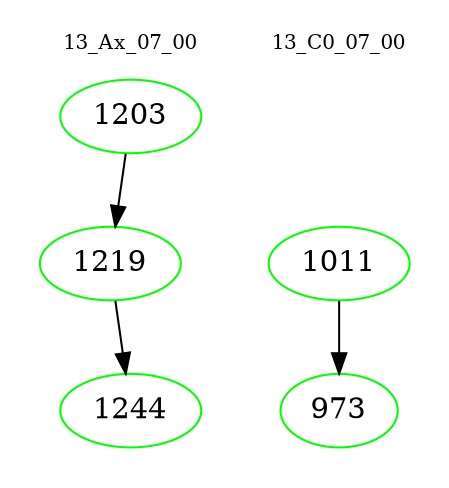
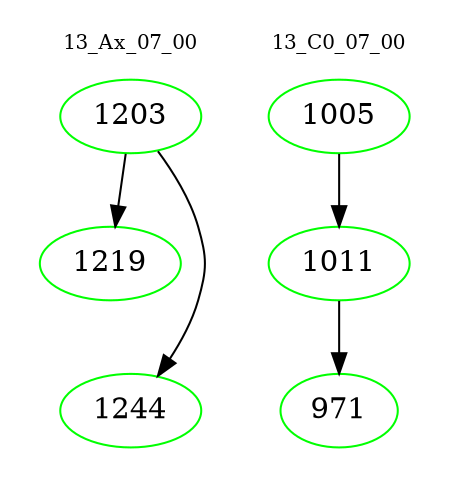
none -> (339, 116)
(119, 327) -> (204, 253)
(339, 411) -> (339, 411)
